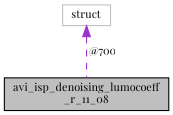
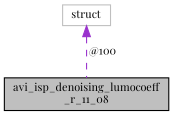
(102, 52) -> (102, 52)
